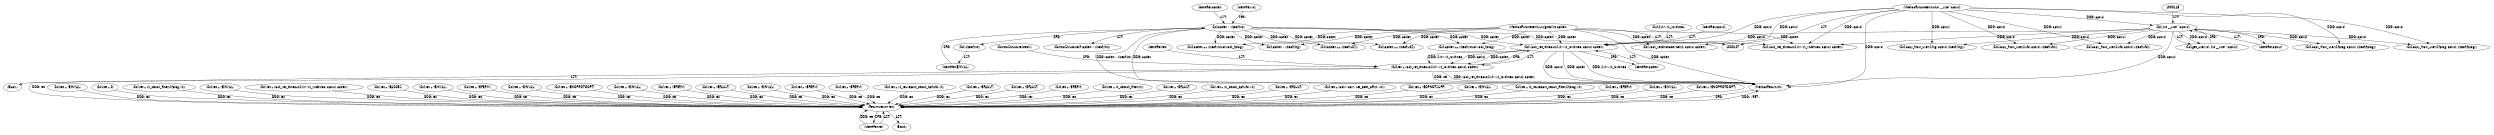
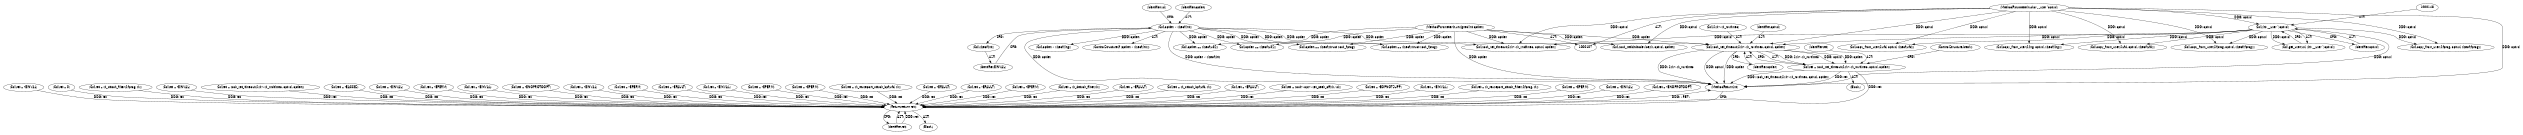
(1391, 32) -> none
